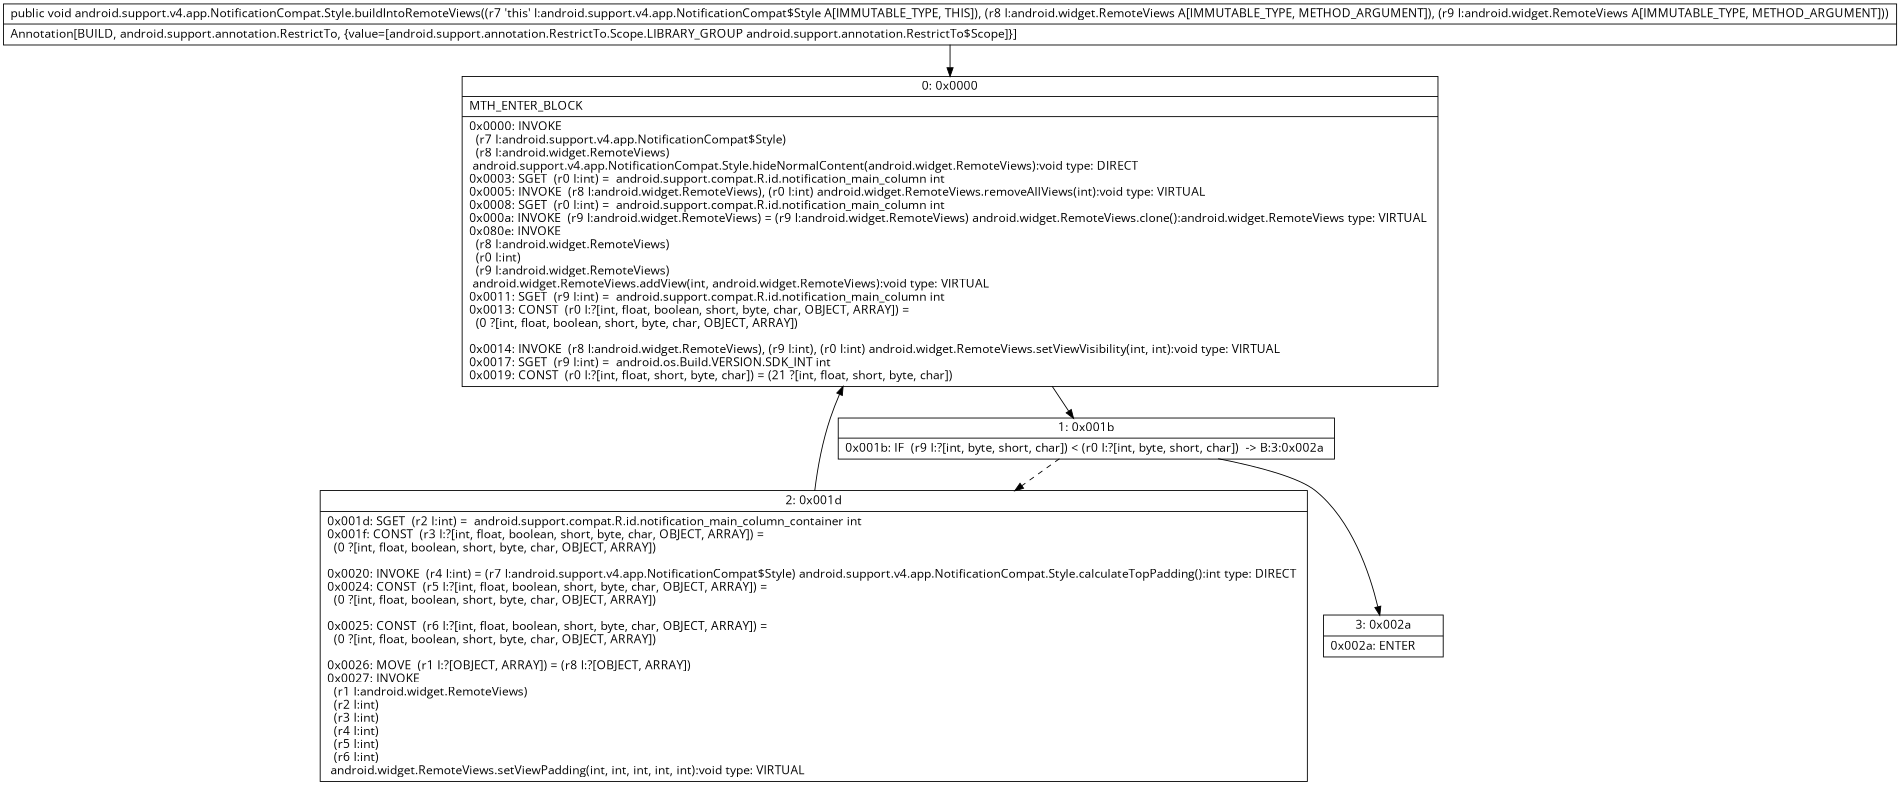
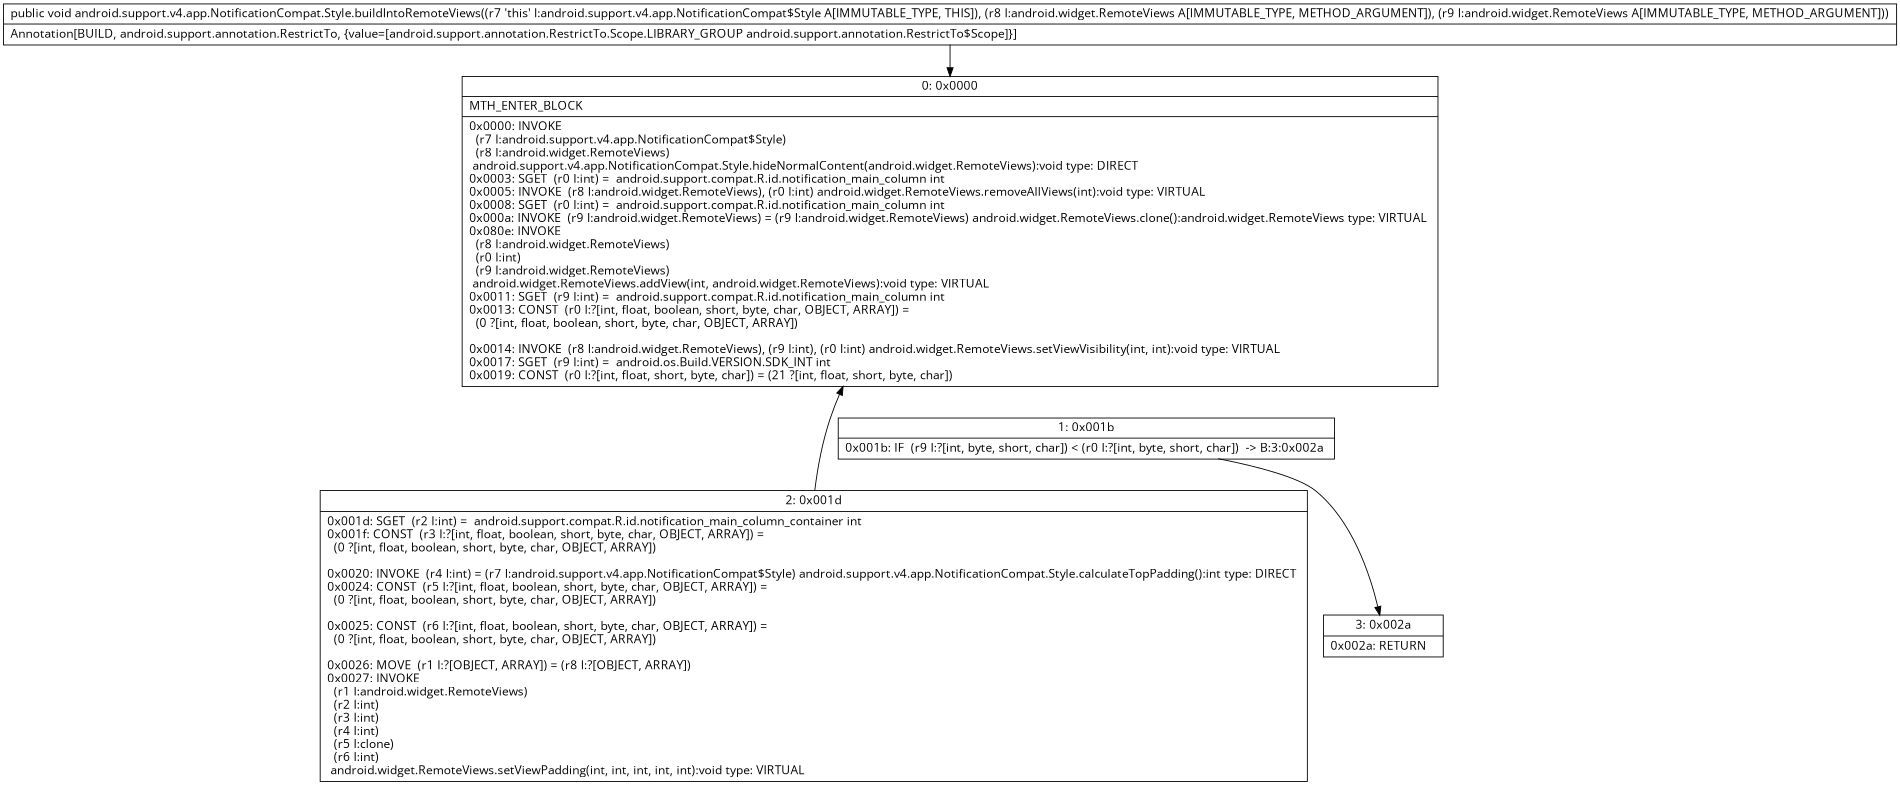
(1060, 399) -> none
(1041, 472) -> none
(1378, 646) -> (1383, 646)
(353, 744) -> (361, 744)
